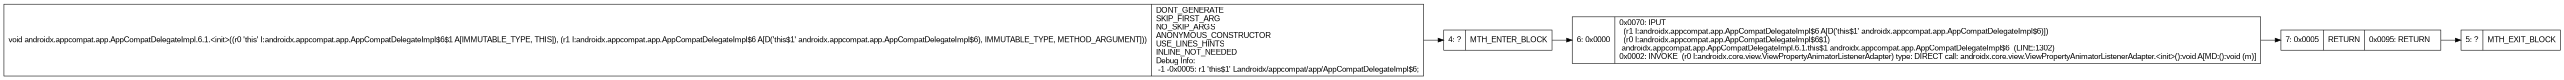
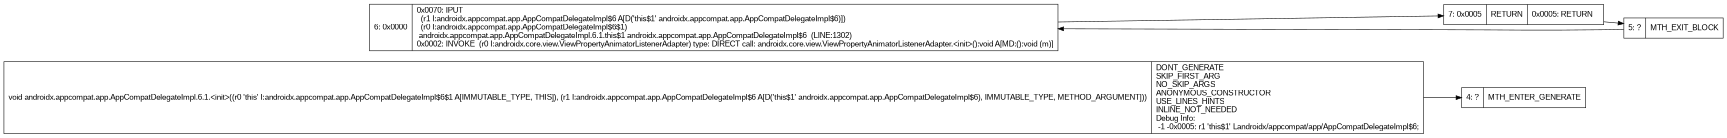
(1509, 40) -> (1535, 97)
(1559, 40) -> (1344, 30)
(2403, 40) -> (1566, 14)
